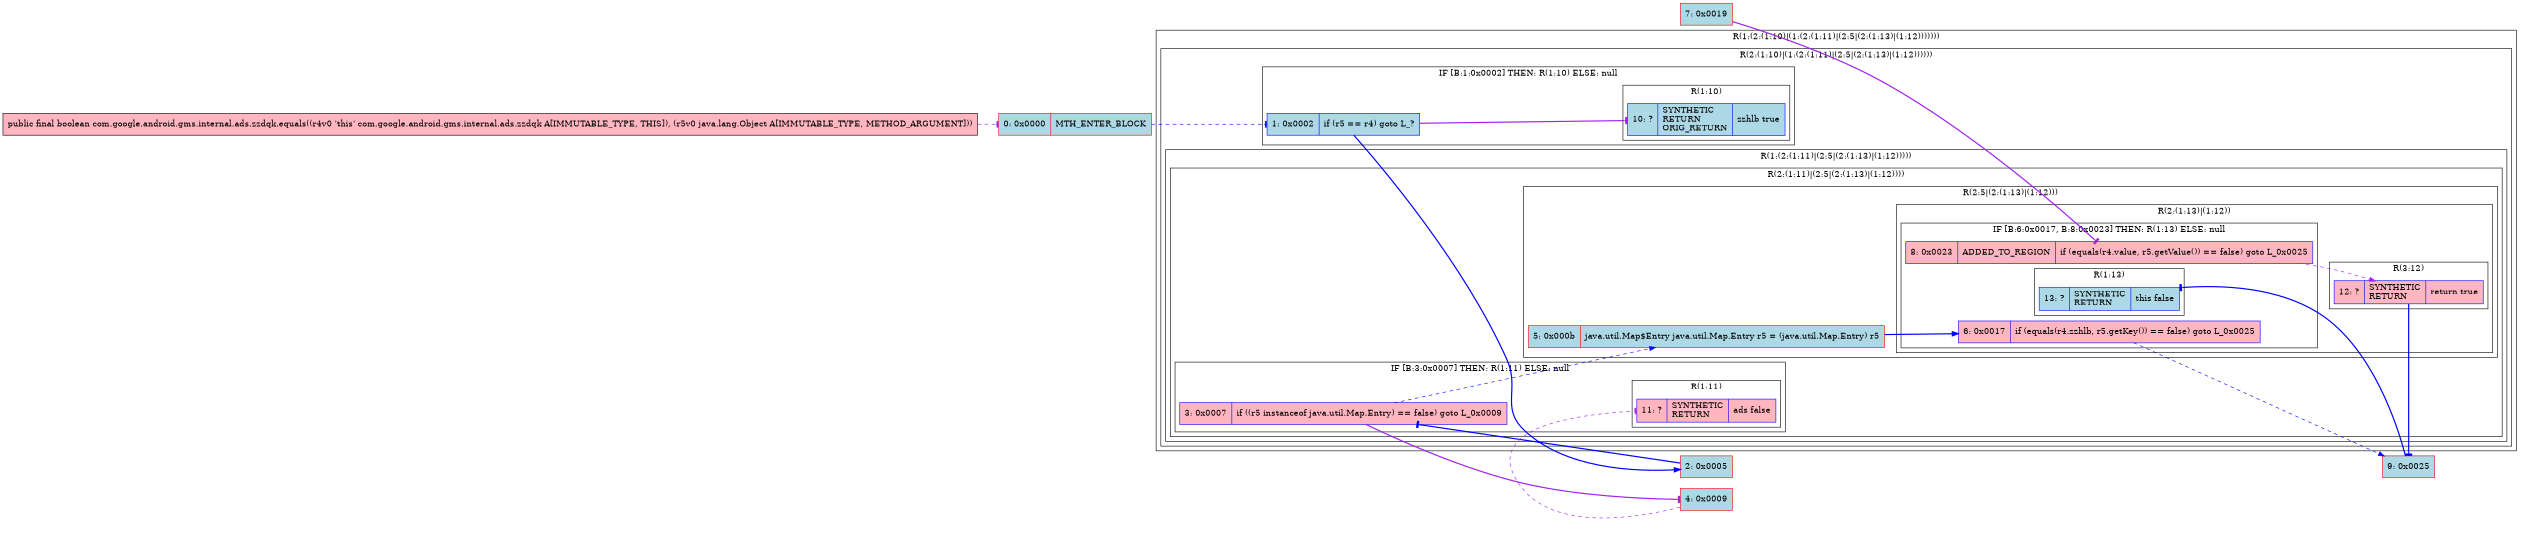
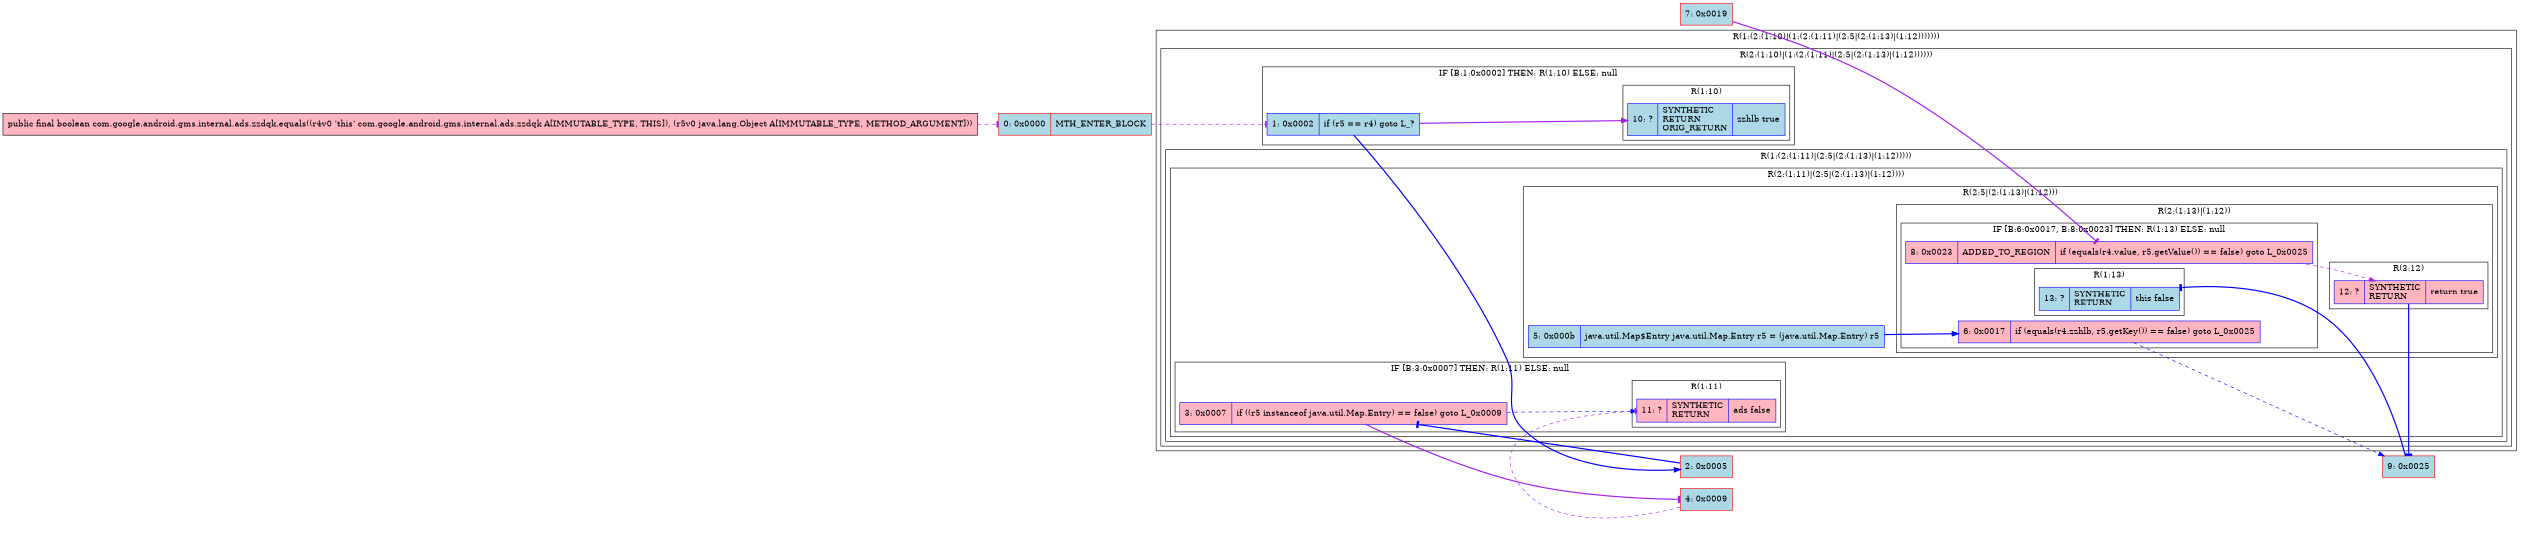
(1522, 122) -> (1522, 122)
(1208, 124) -> (1208, 124)
(1706, 337) -> (1706, 337)
(1522, 376) -> (1569, 412)
